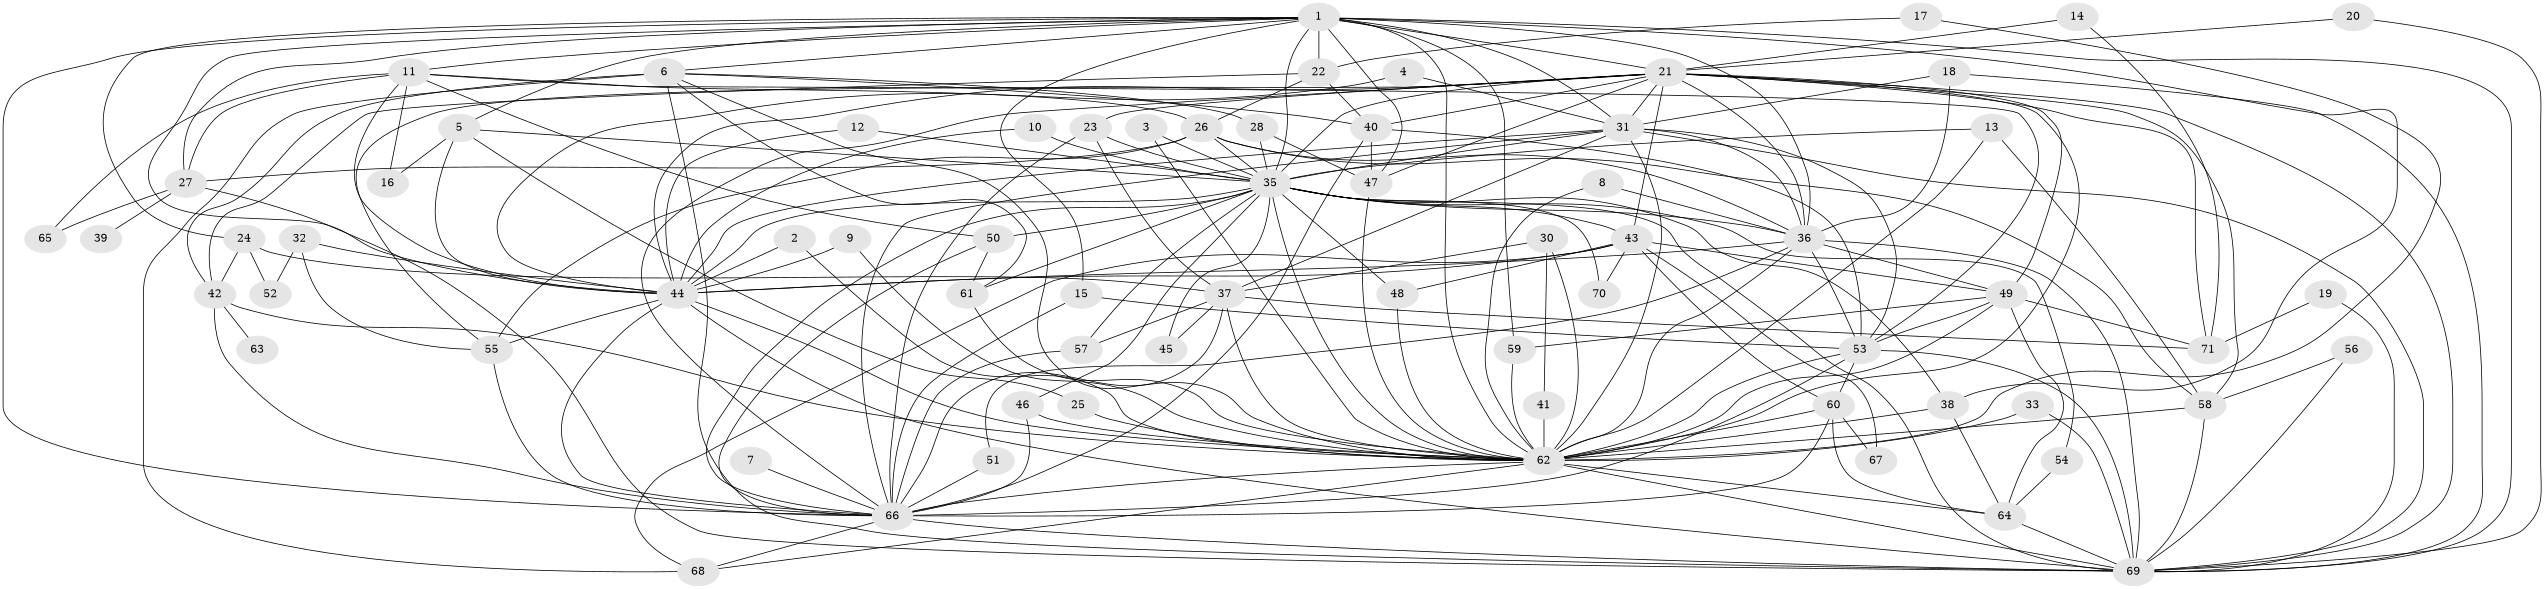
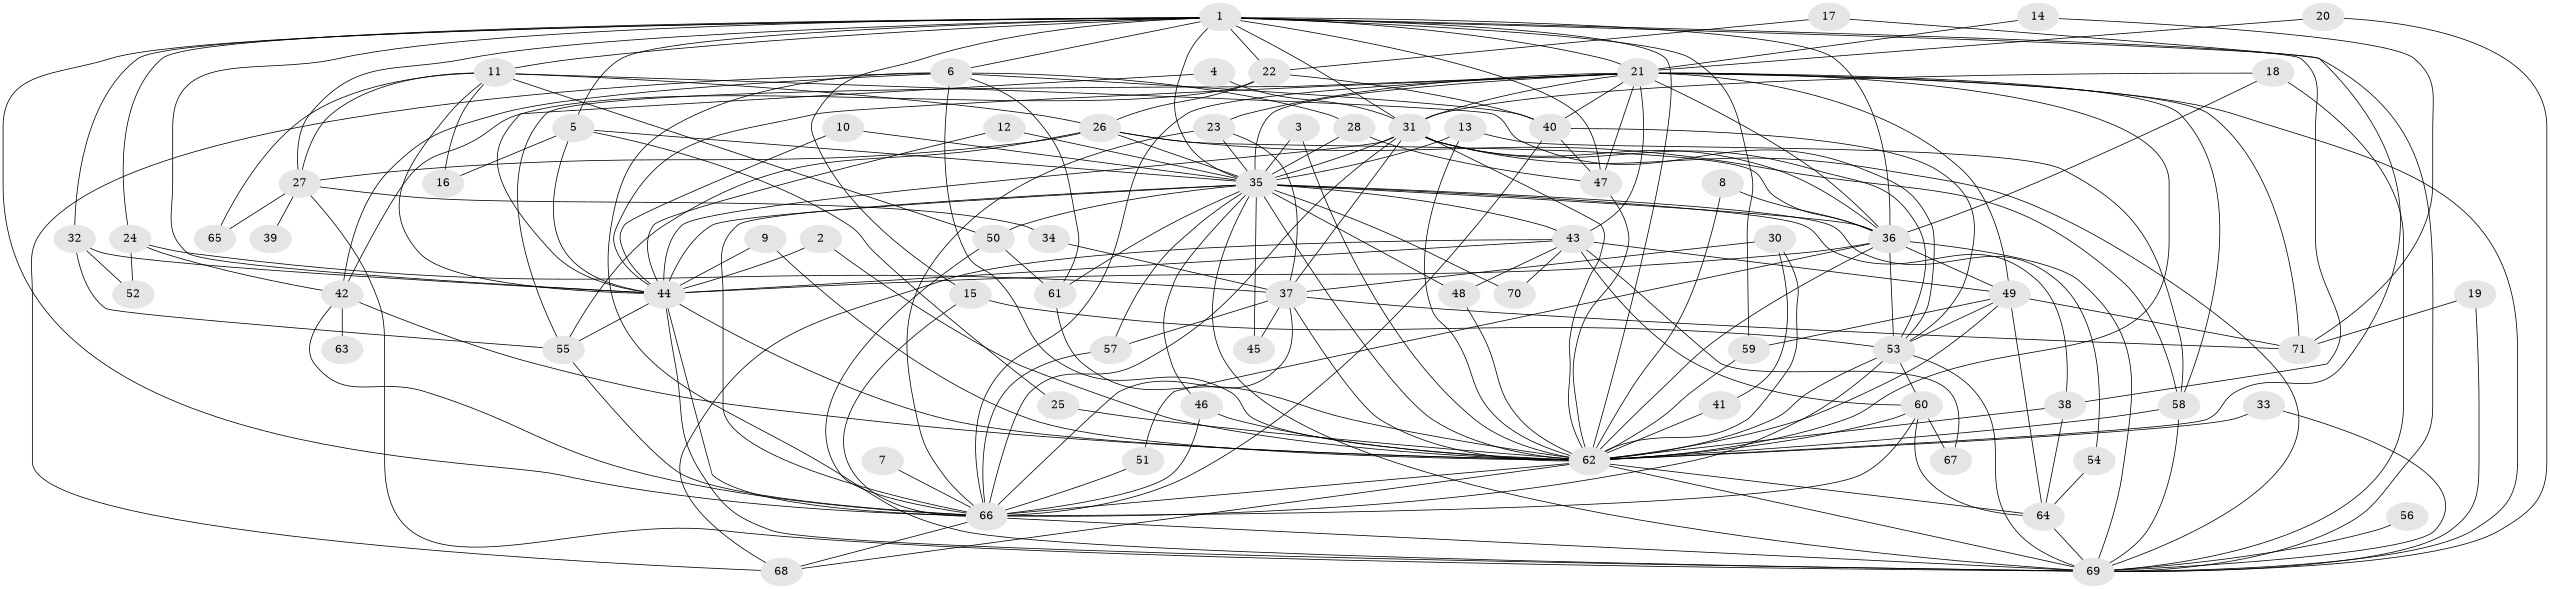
none -> (576, 28)
none -> (1049, 239)
(2279, 379) -> none
